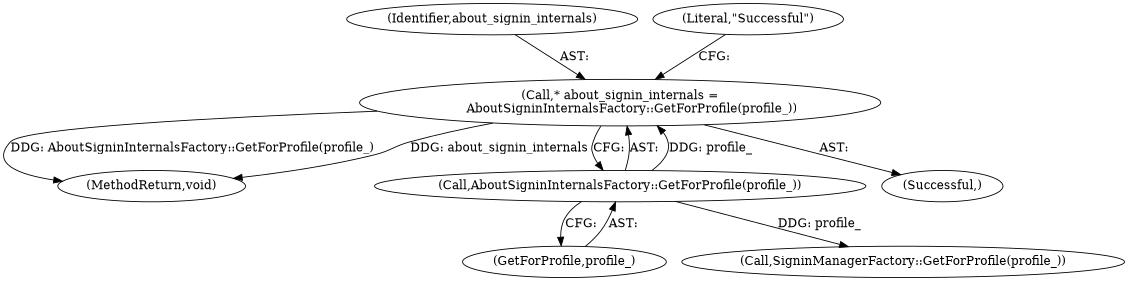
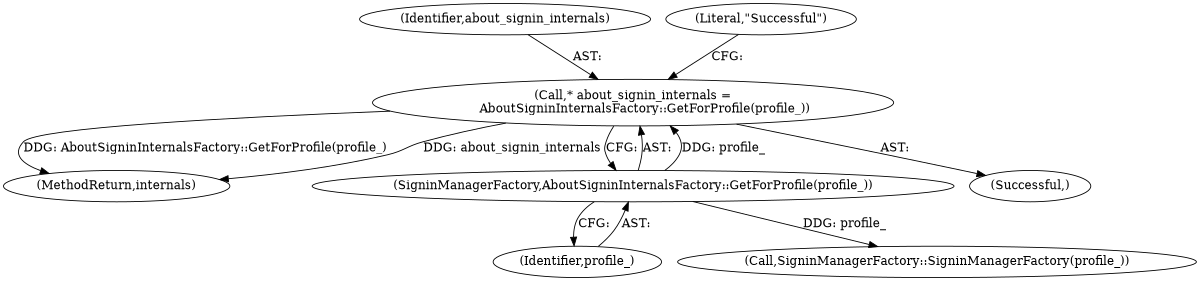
(152, 186) -> (117, 186)
(620, 186) -> (633, 186)
(564, 262) -> (577, 262)
(903, 262) -> (937, 262)
